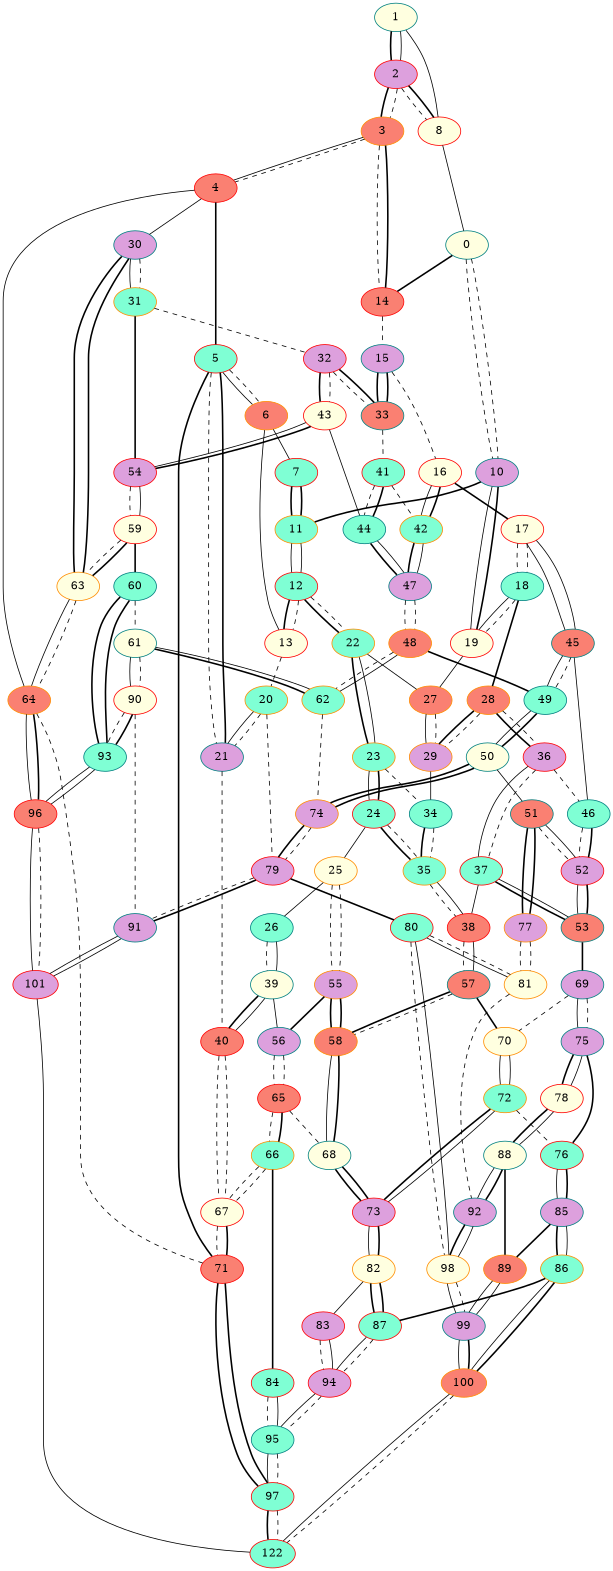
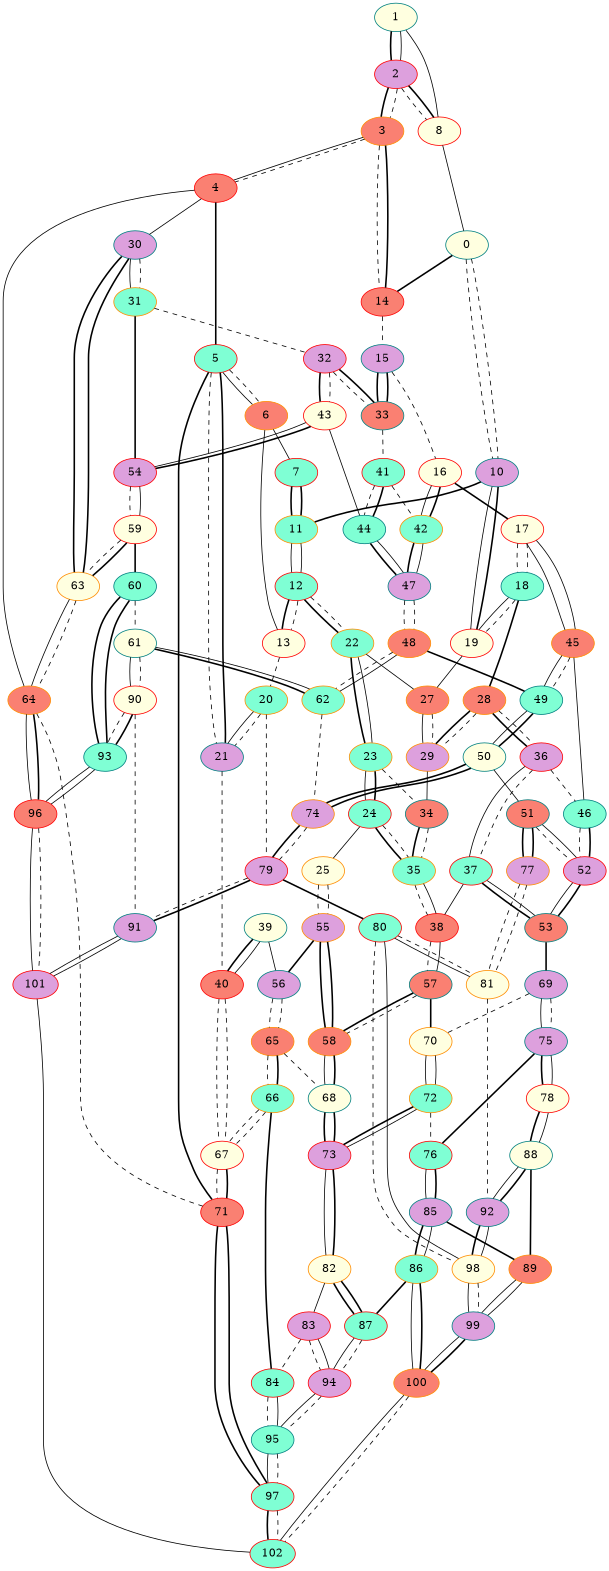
(573, 643) -> (573, 643)
(431, 814) -> (427, 814)
(272, 928) -> none
(279, 1098) -> (273, 1042)
none -> (291, 1355)
(273, 1554) -> (273, 1554)
